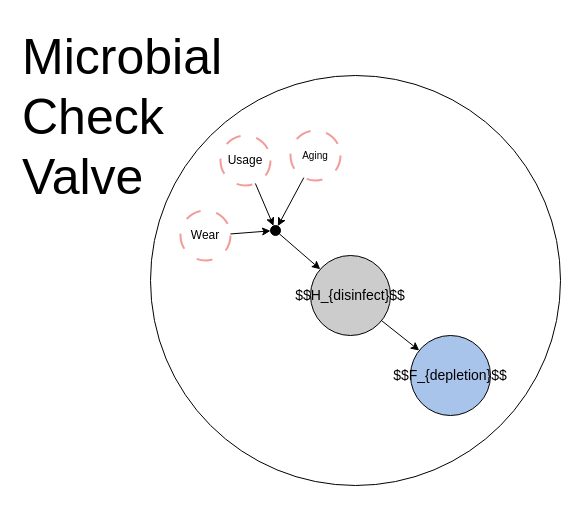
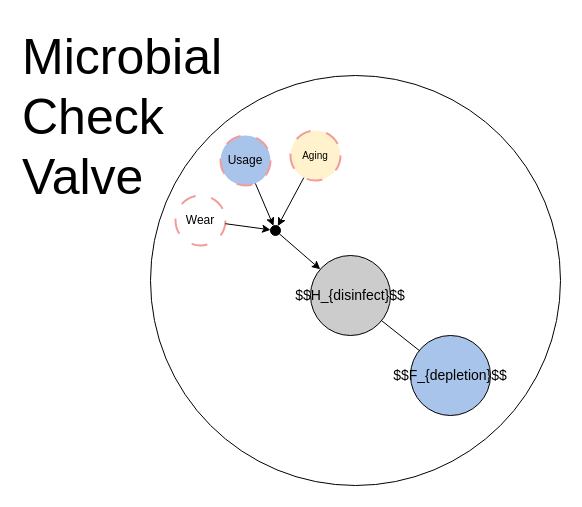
(316, 156) -> (316, 156)
(246, 161) -> (246, 161)
(206, 236) -> (201, 221)
(413, 345) -> (415, 347)
